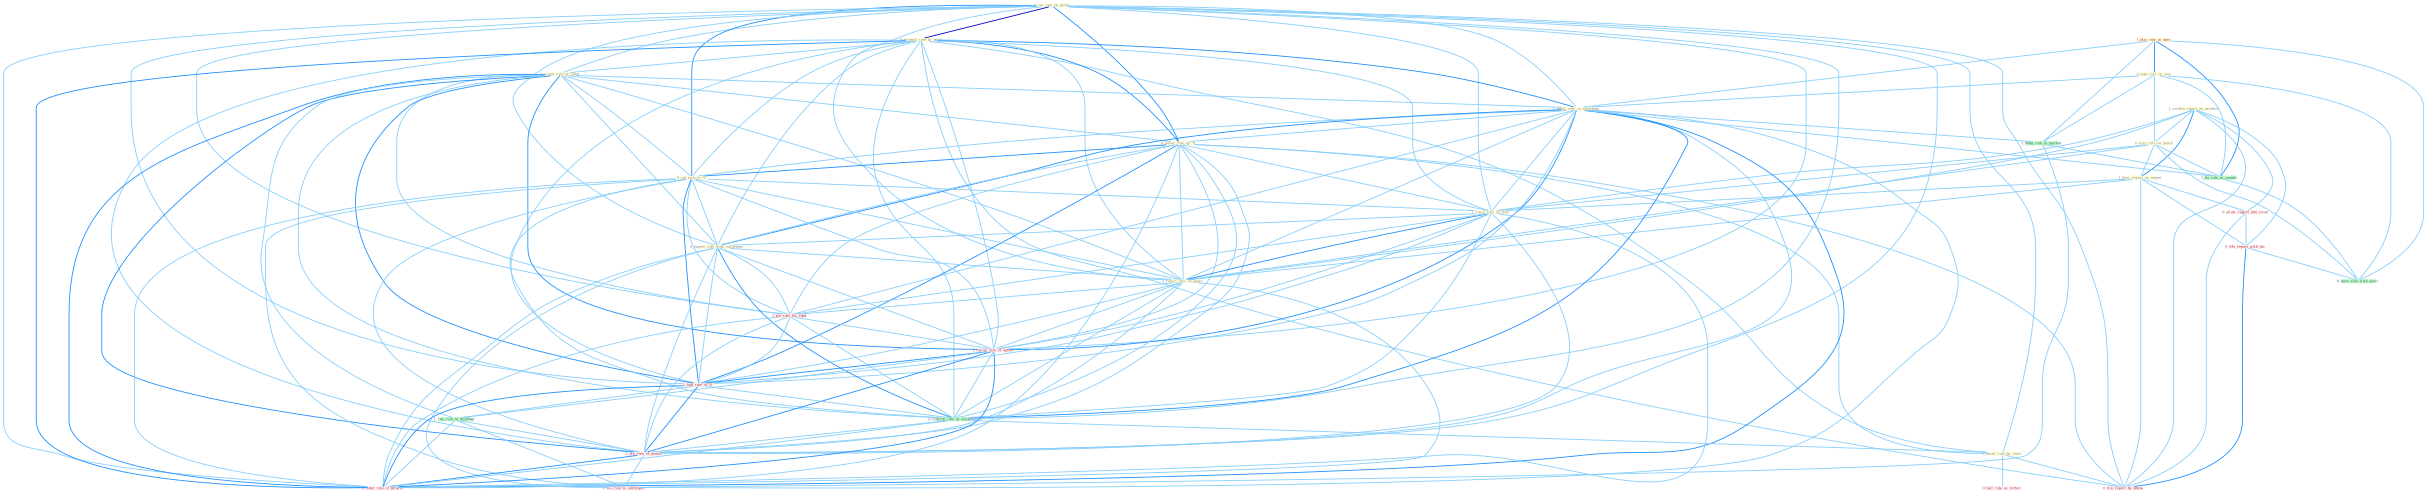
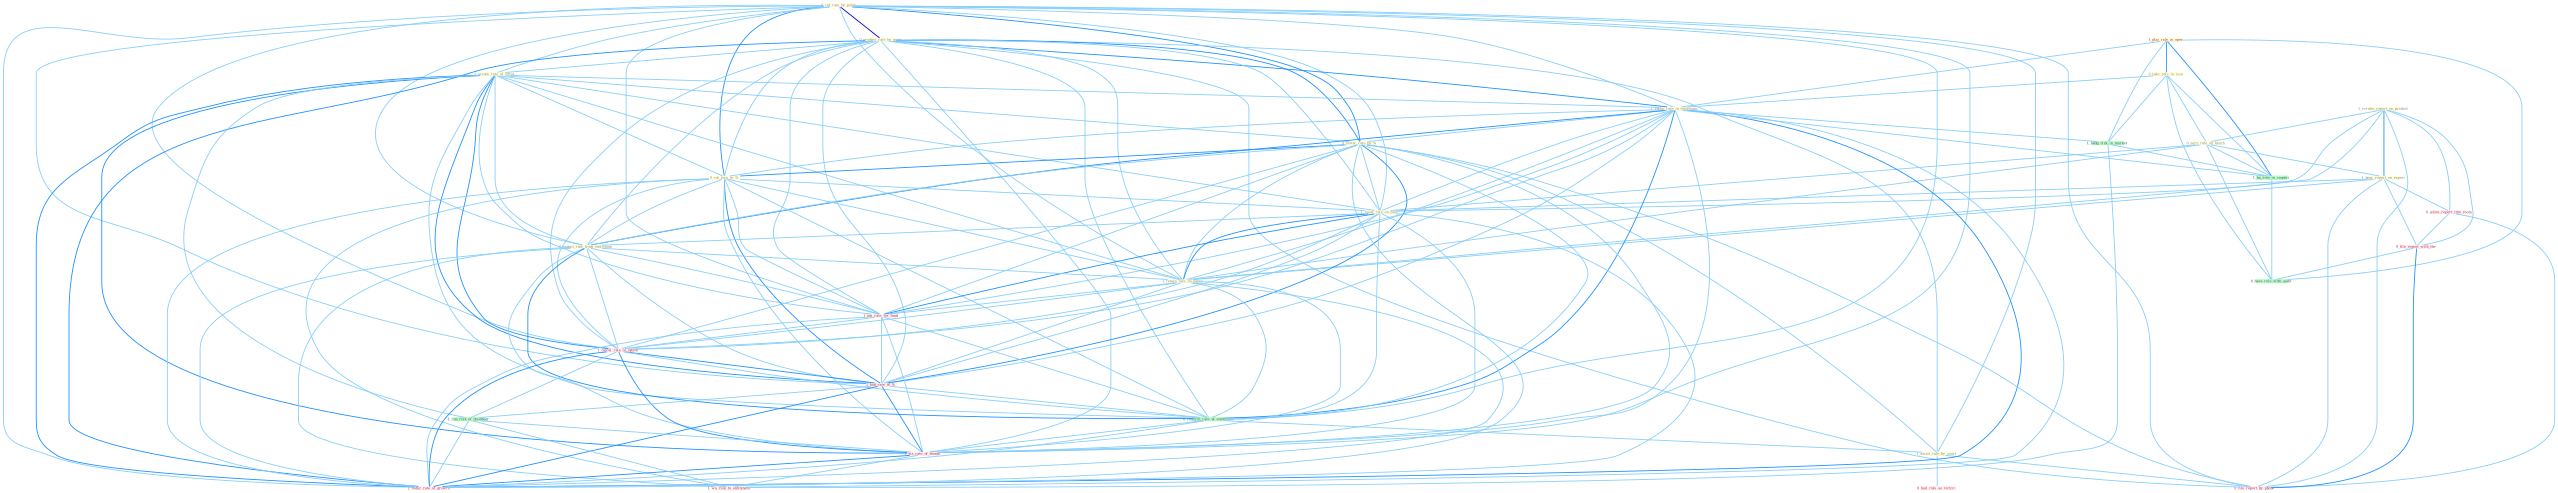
none -> (937, 143)
none -> (785, 201)
(1175, 259) -> (1129, 259)
(1332, 304) -> (1144, 303)
